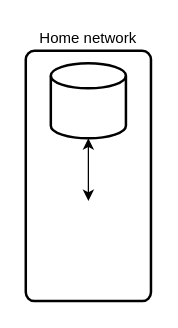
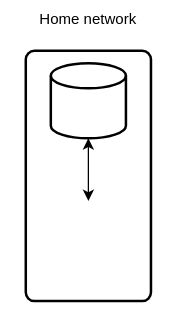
(88, 38) -> (88, 19)
